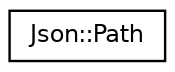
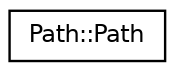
(87, 36) -> (87, 36)
